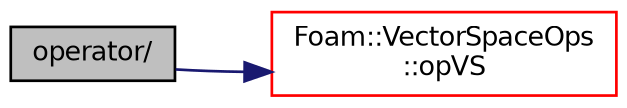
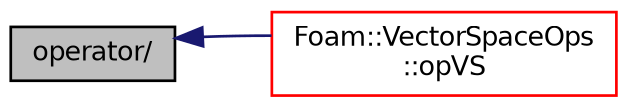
(210, 71) -> (237, 36)
